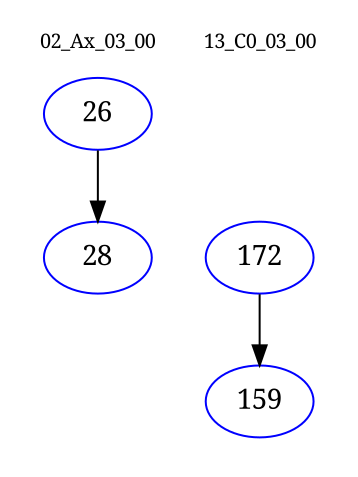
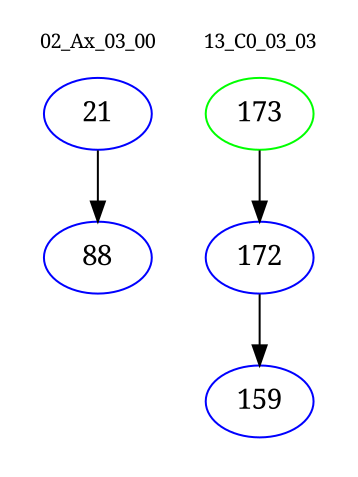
(261, 43) -> (261, 43)
(98, 114) -> (98, 114)
none -> (260, 114)
(98, 258) -> (98, 258)
